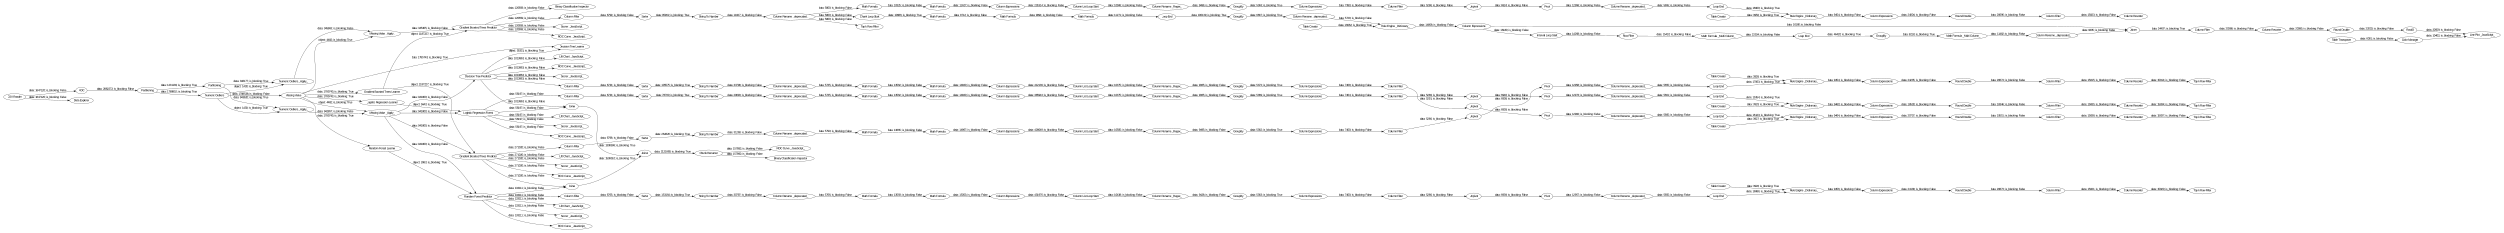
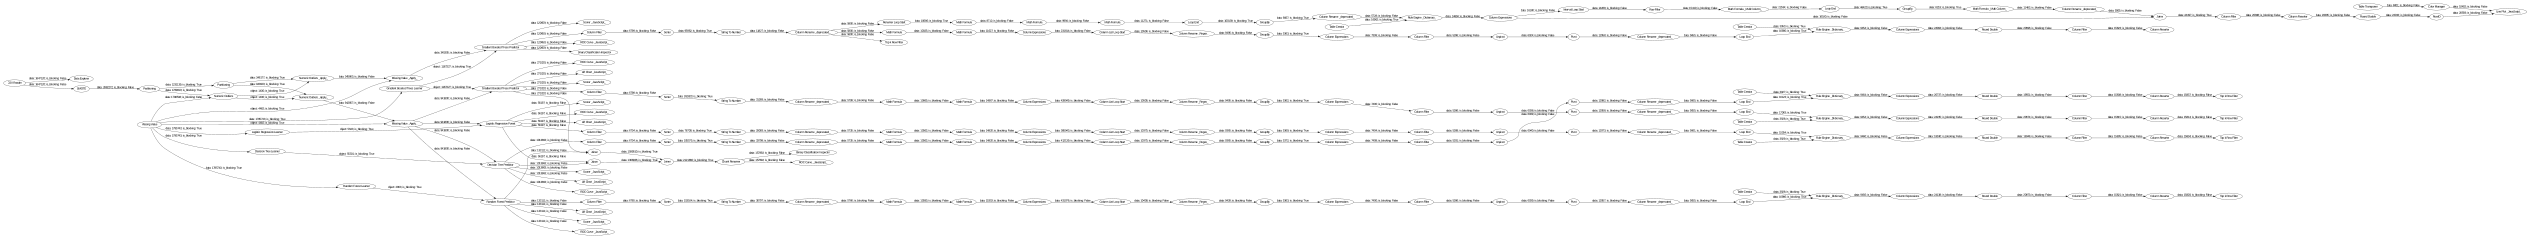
(870, 17) -> (894, 23)
(518, 54) -> (383, 158)
(81, 91) -> (81, 89)
(254, 96) -> (176, 102)
